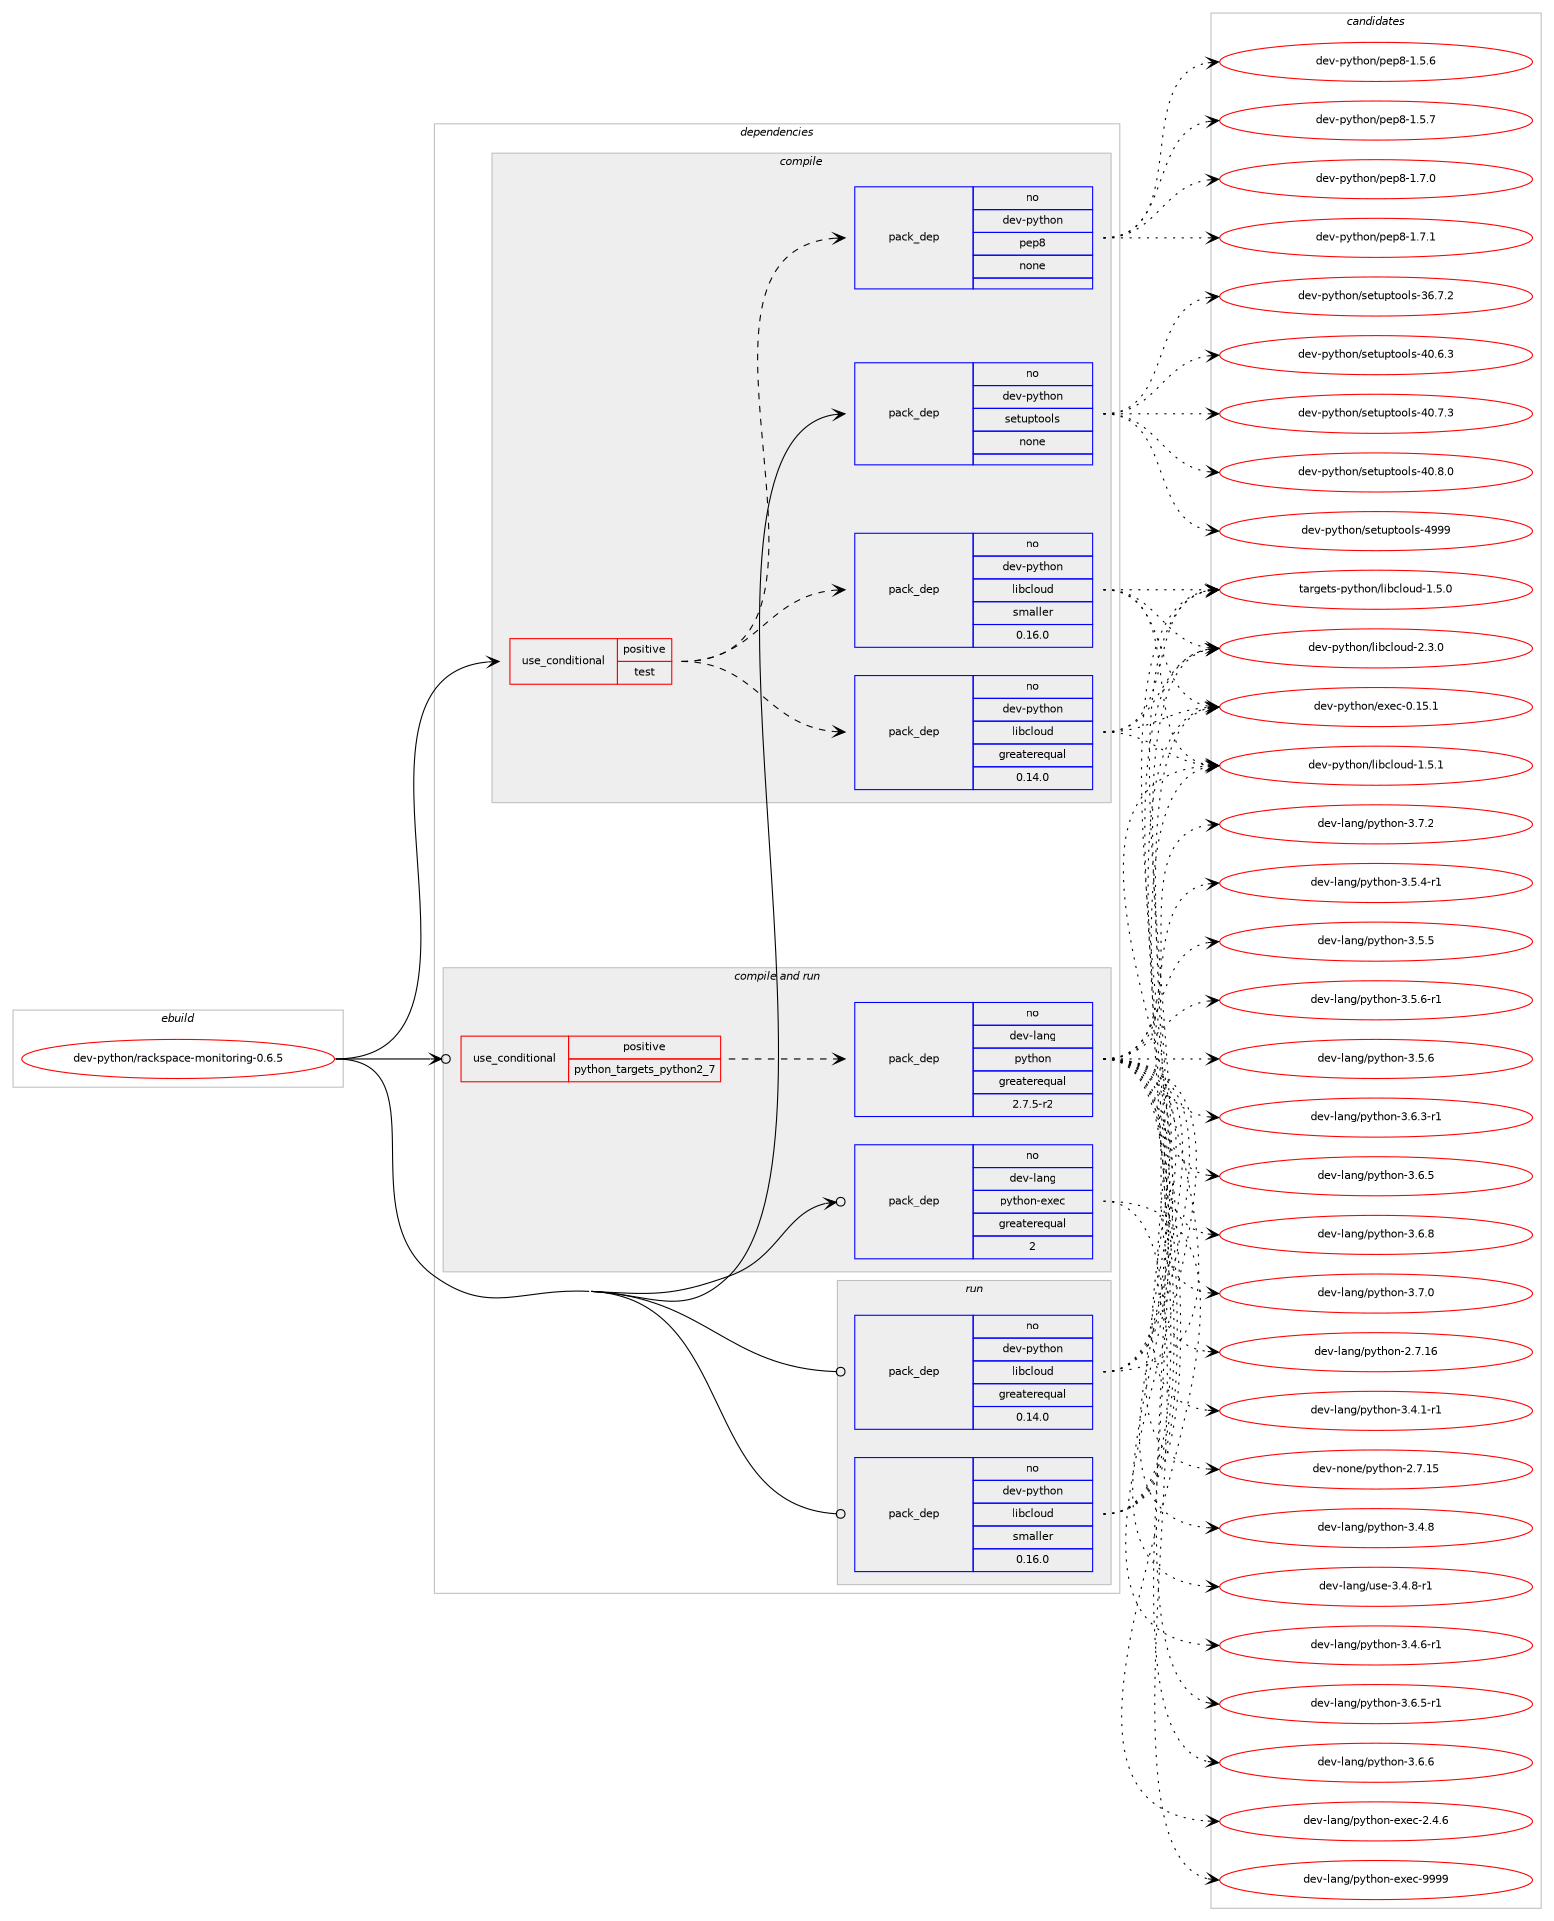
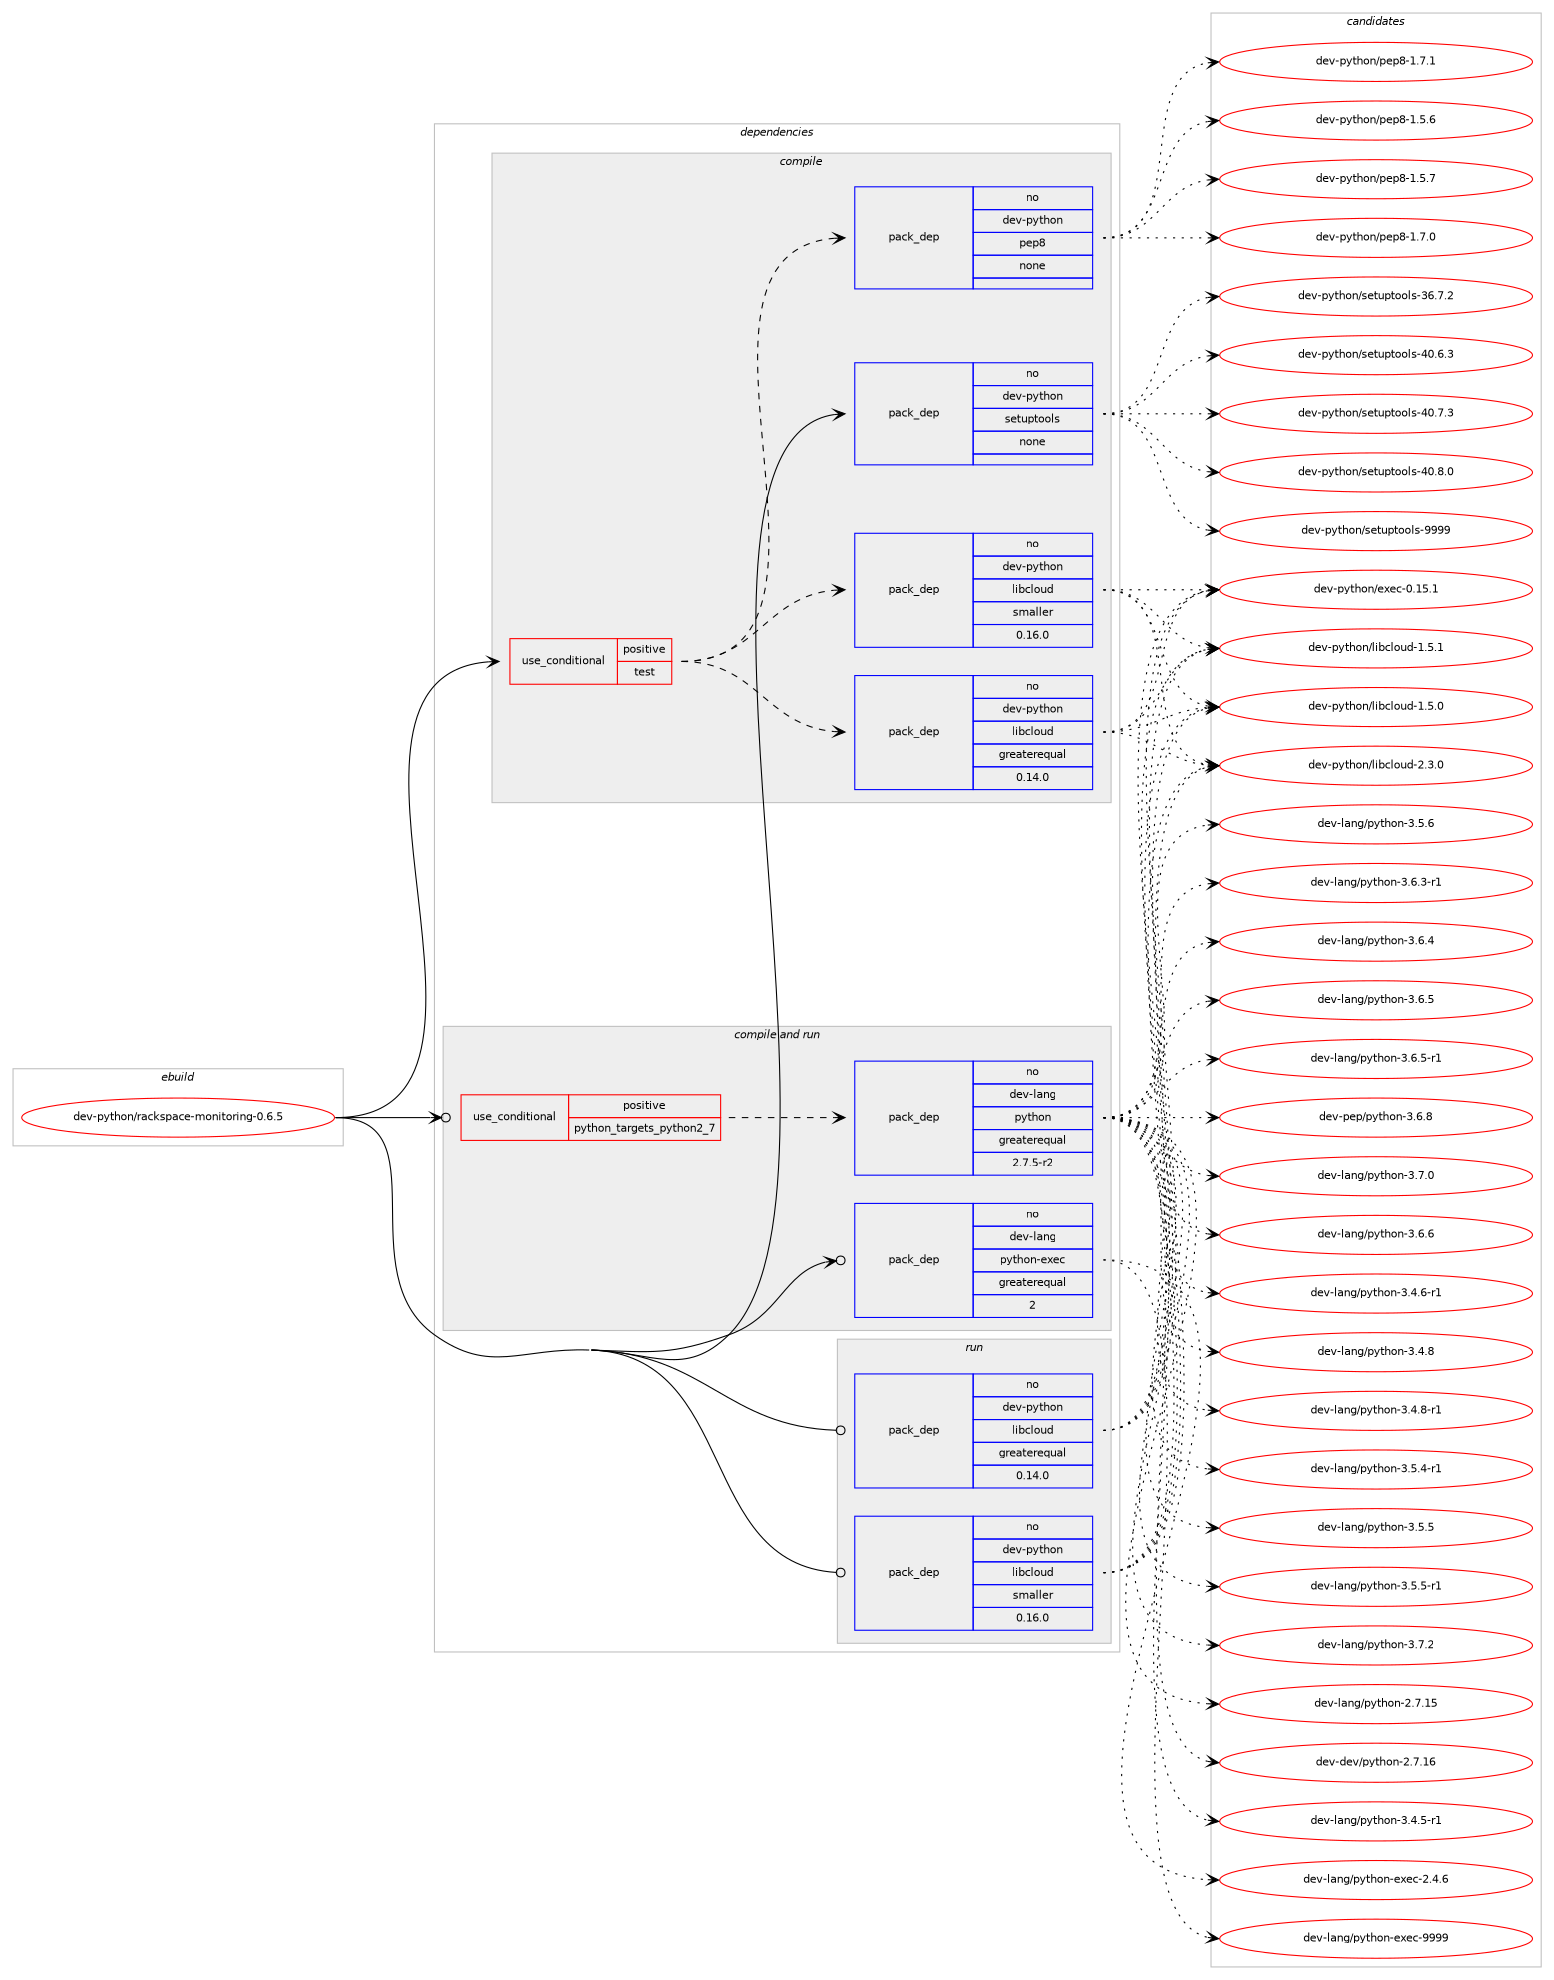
(1376, 531) -> (1376, 531)
(1376, 590) -> (1376, 707)
none -> (1376, 942)
(1376, 1000) -> (1376, 1587)
(1376, 1235) -> (1376, 1118)
(1376, 1352) -> (1376, 1763)
(1376, 1411) -> (1376, 1821)
(1376, 1470) -> (1376, 1704)
(1376, 1587) -> (1376, 1411)
